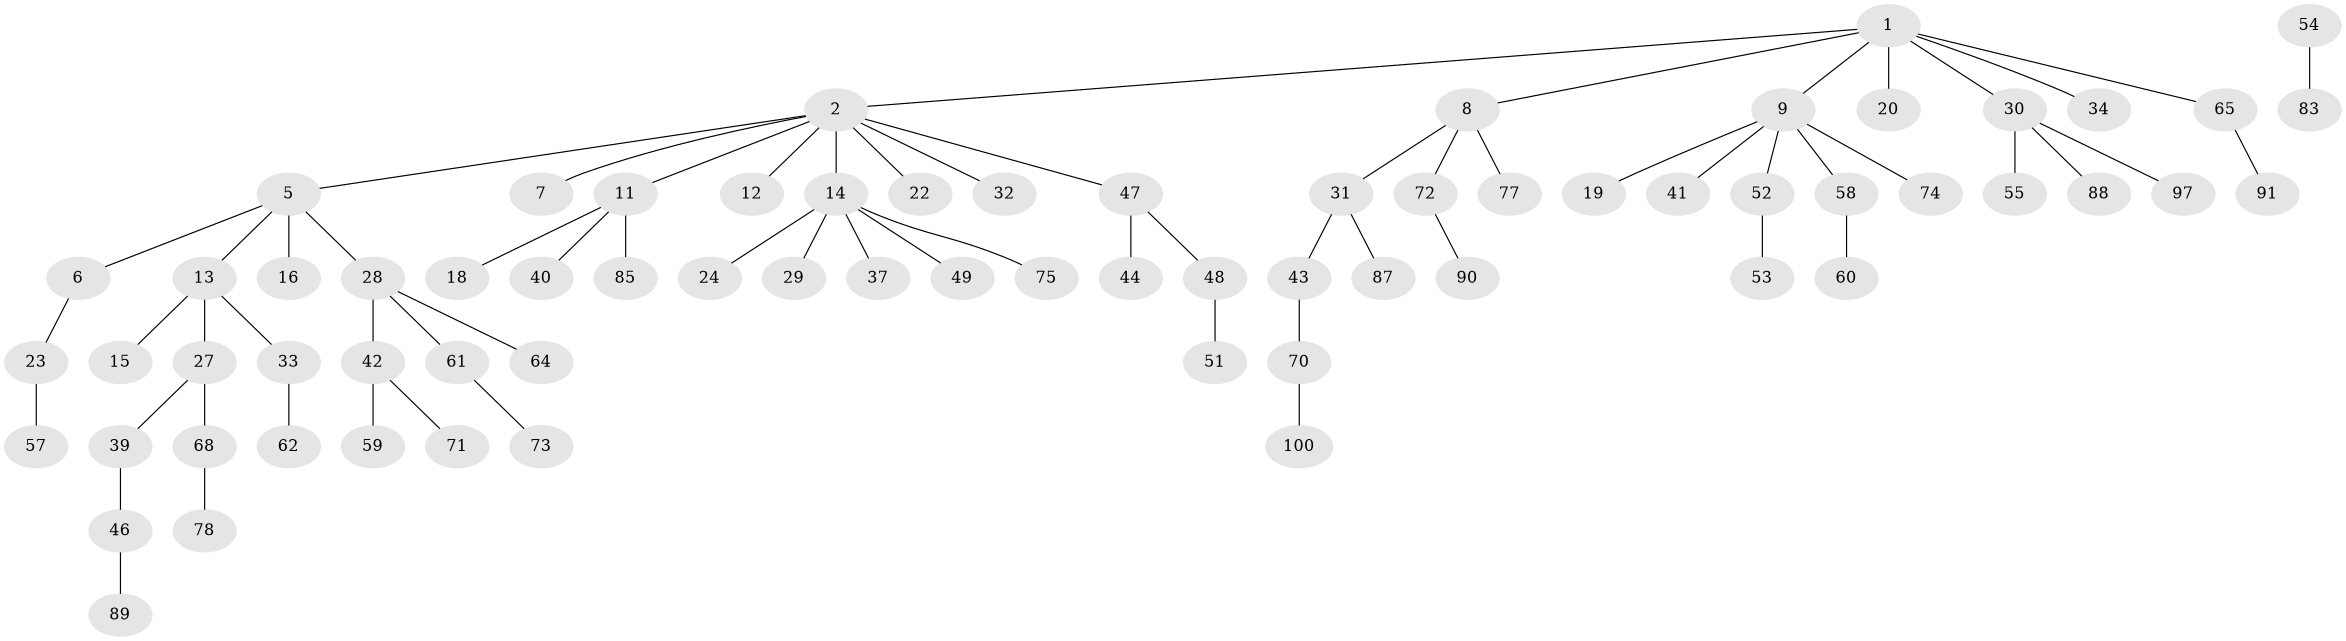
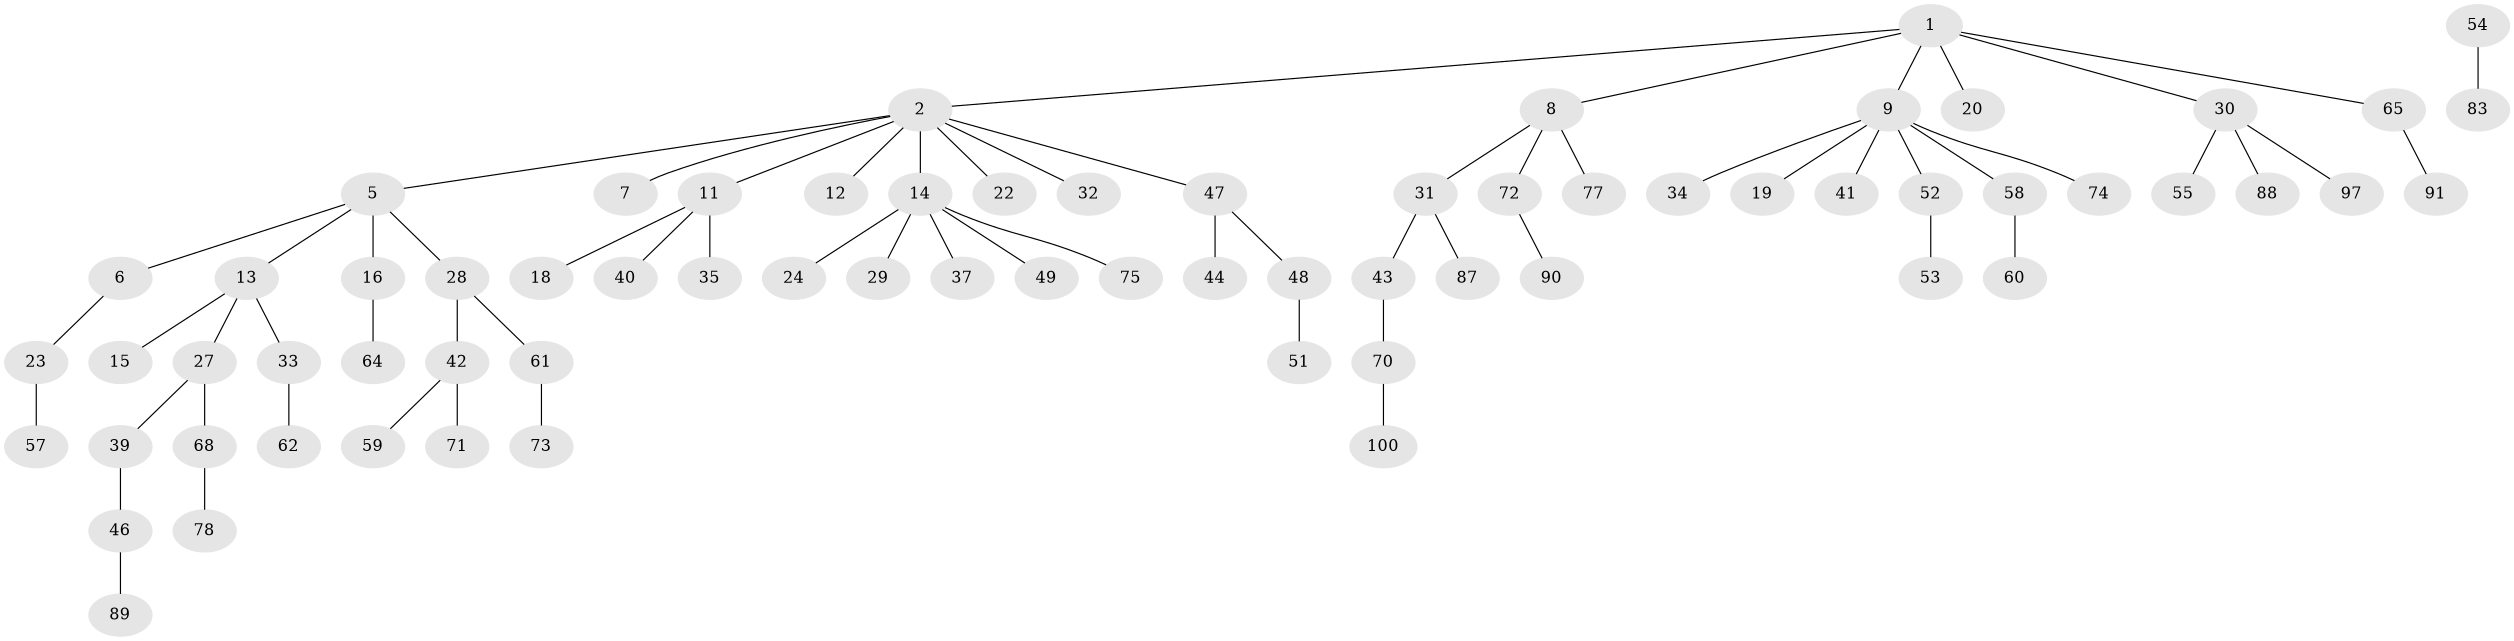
(1996, 65) -> (1781, 149)
(626, 278) -> (710, 278)
(457, 320) -> (373, 321)
